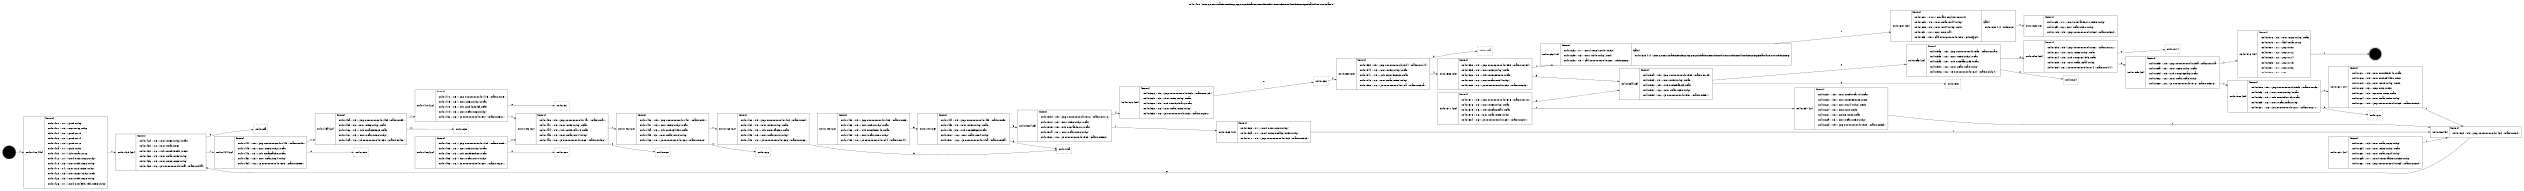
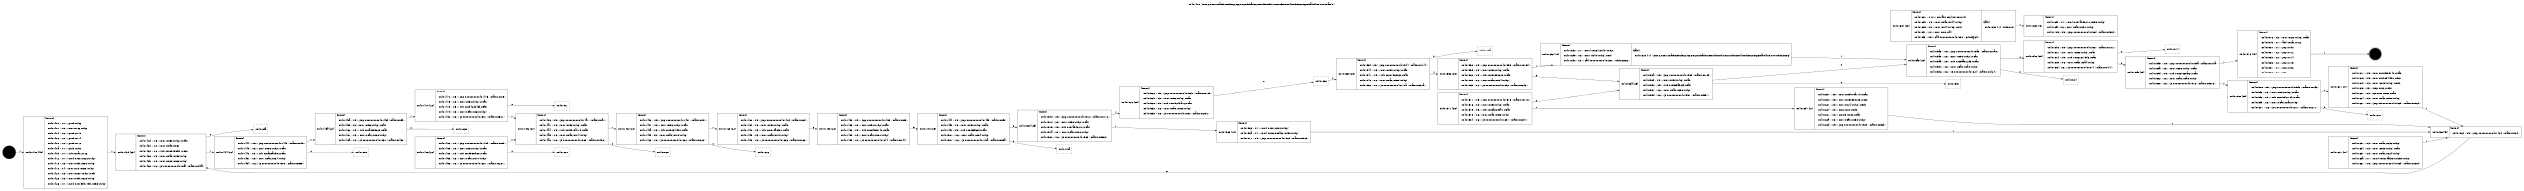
(1832, 38) -> (1848, 58)
(932, 155) -> (812, 129)
